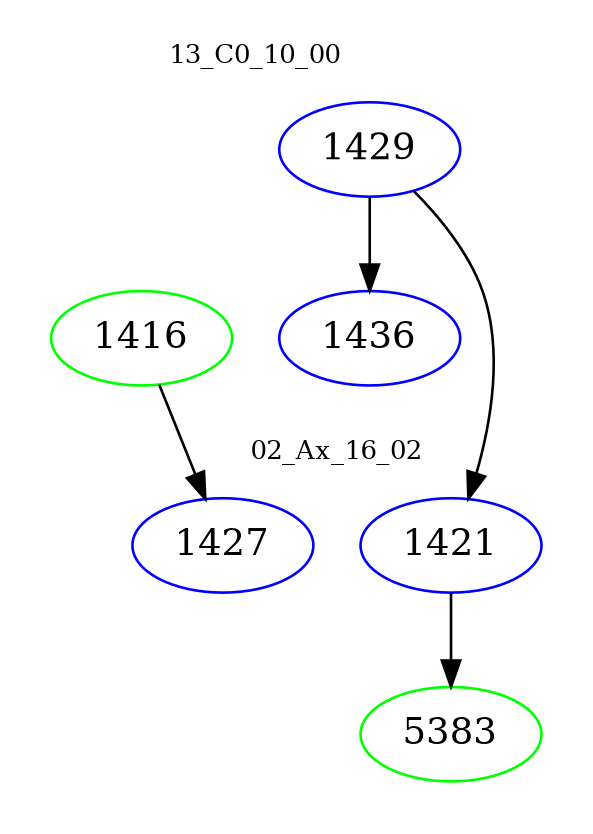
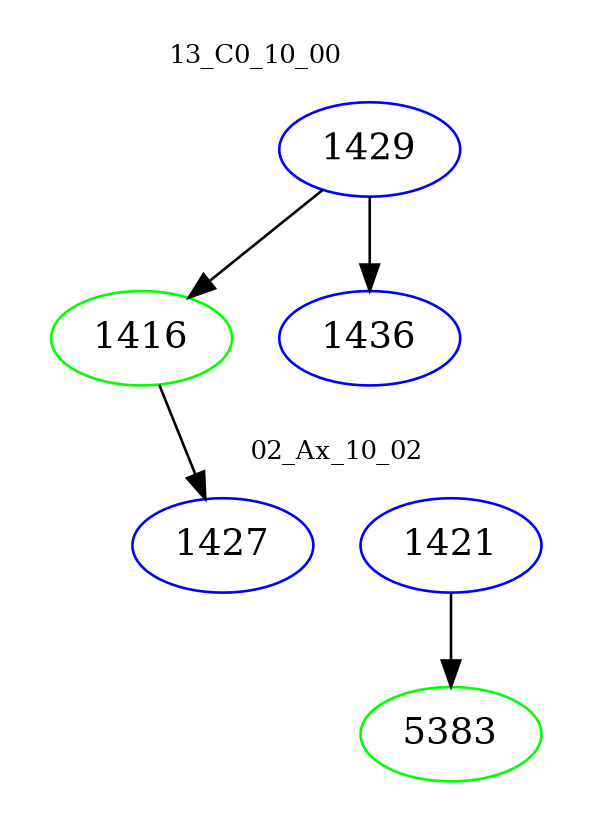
(462, 251) -> (266, 235)
(337, 452) -> (337, 452)
